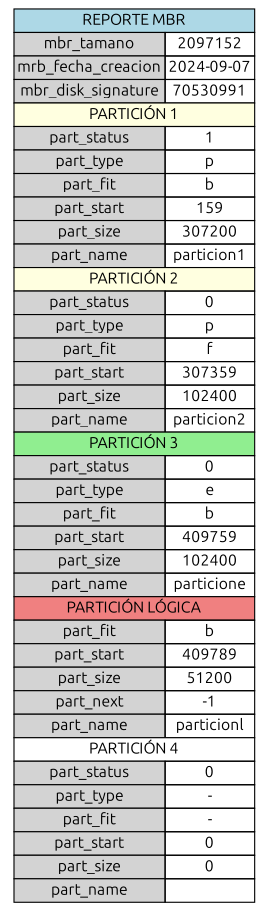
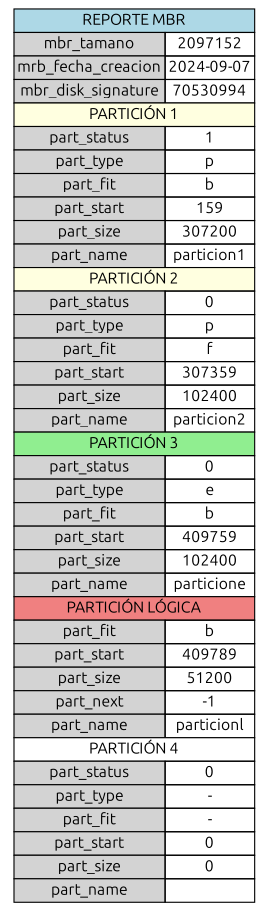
(210, 91) -> (210, 91)
